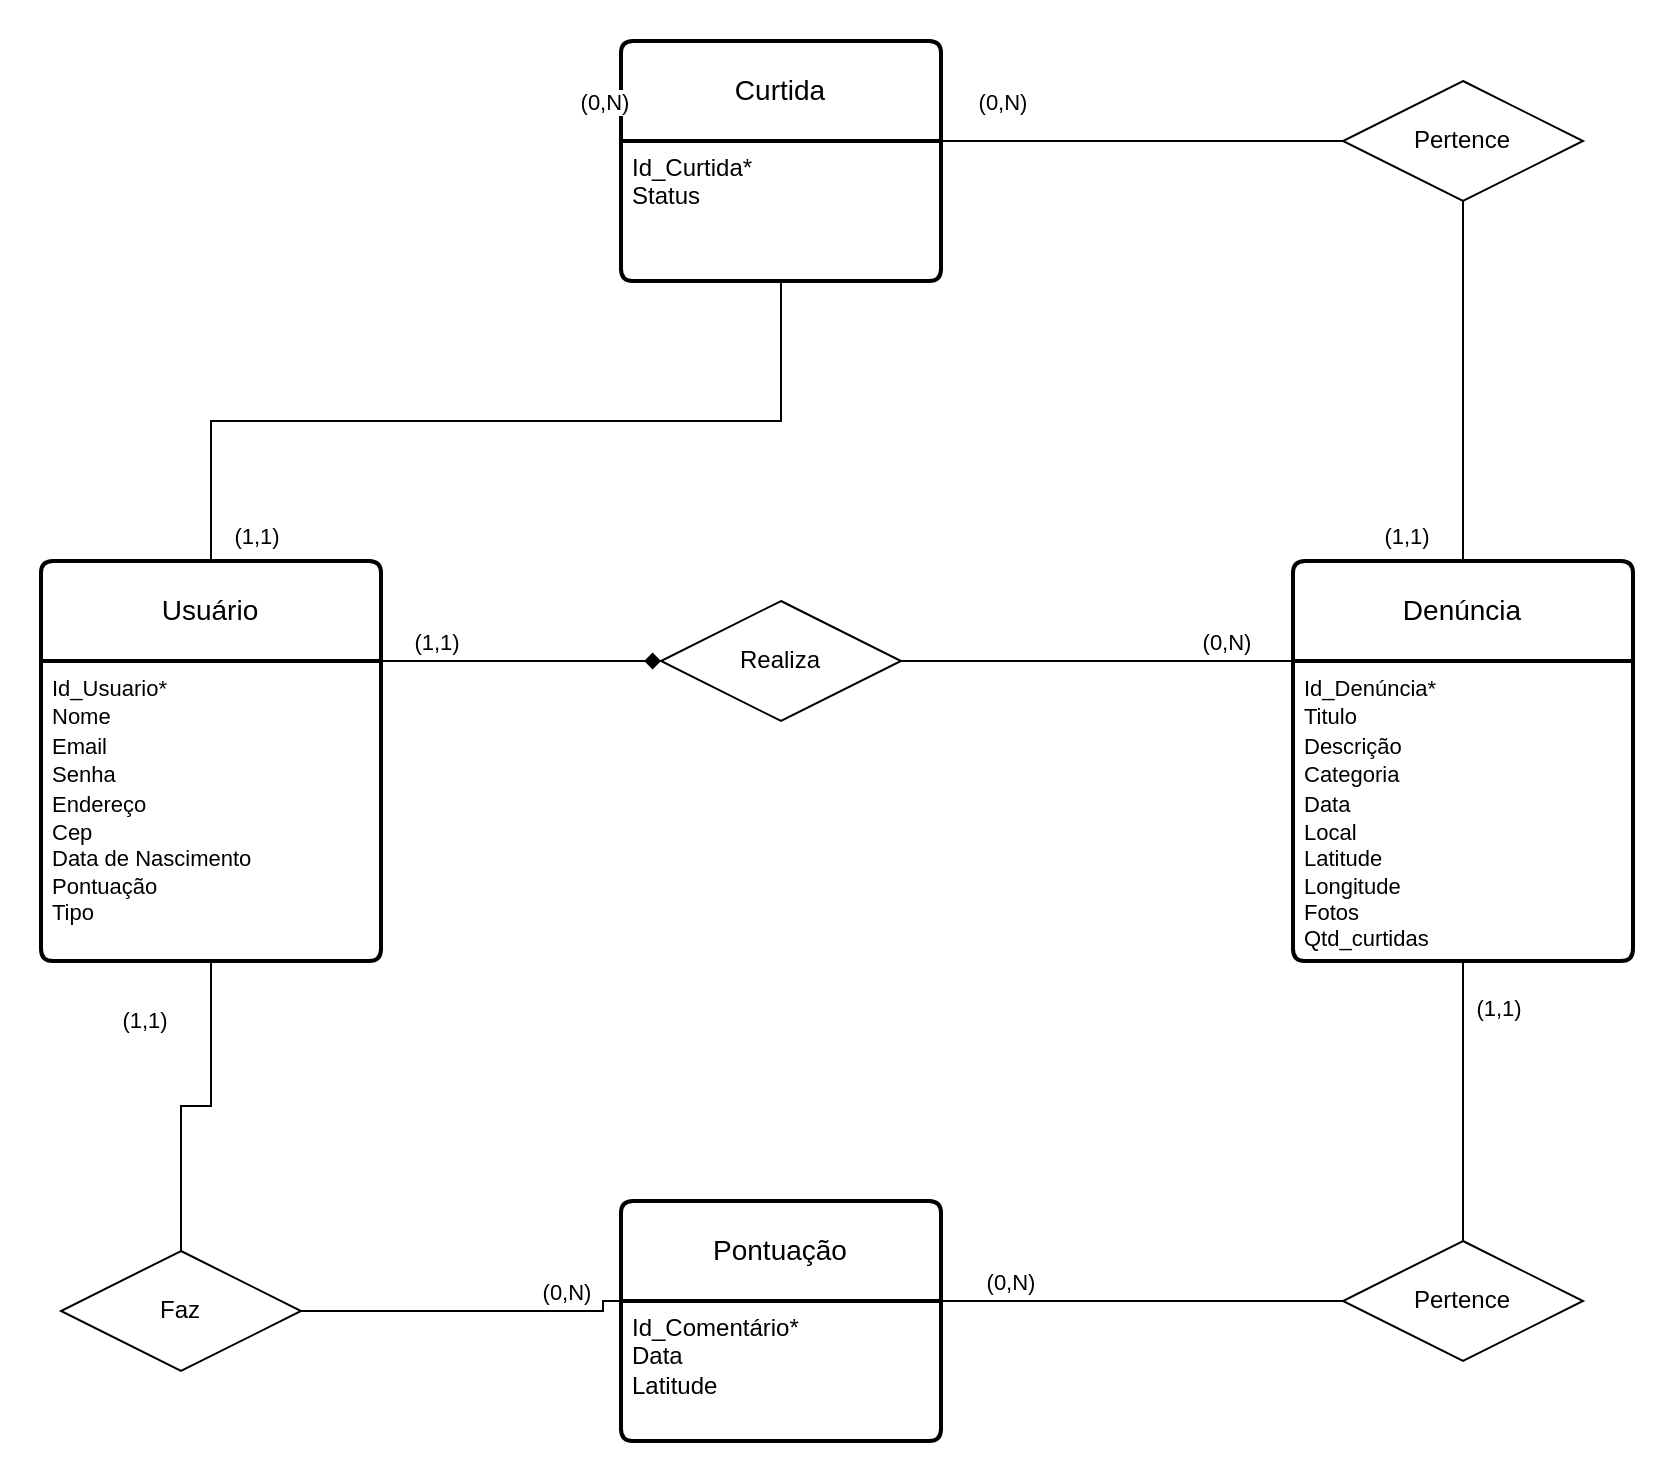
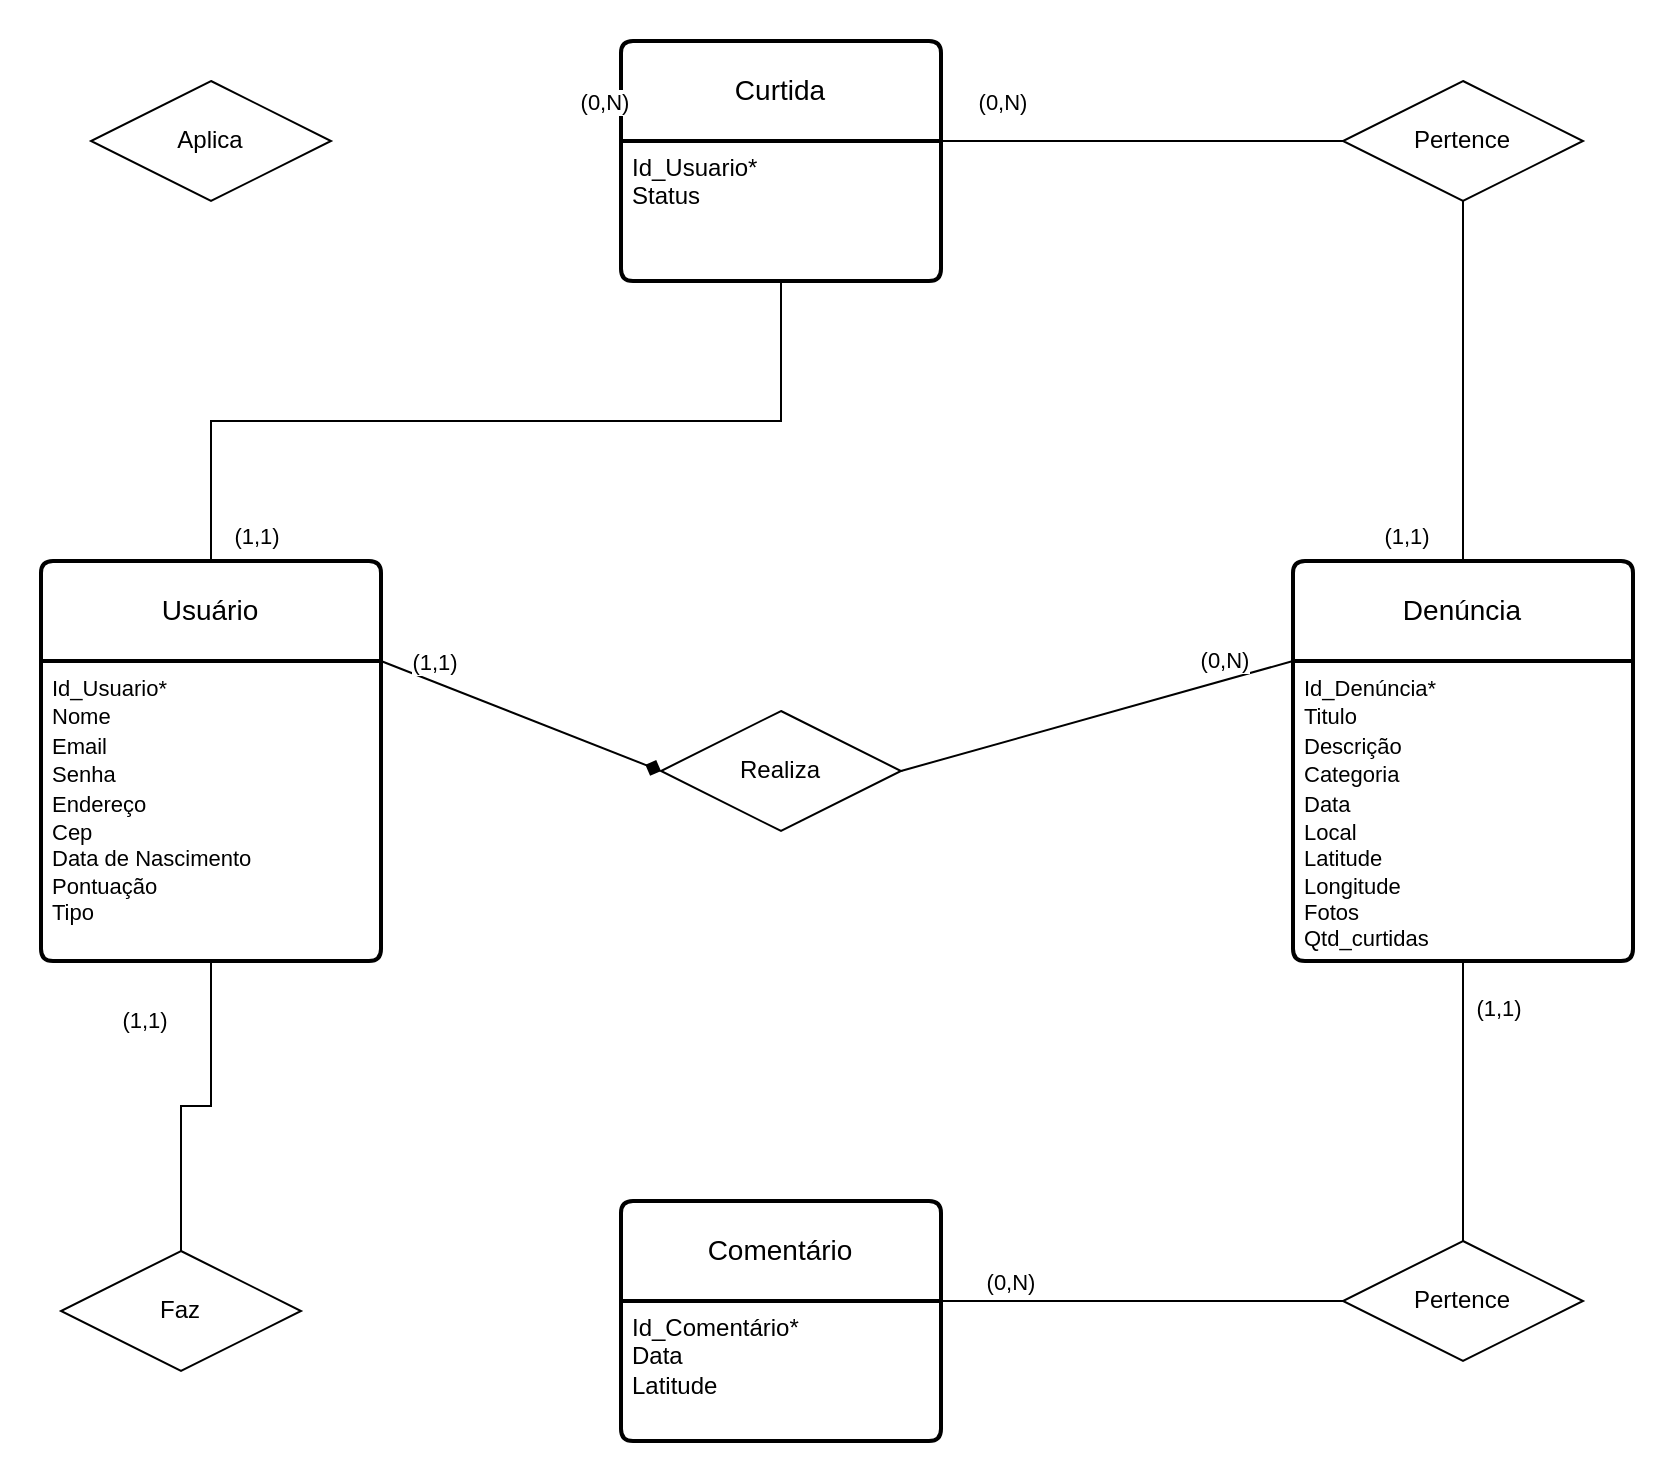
none -> (211, 141)
(704, 184) -> (704, 184)
(781, 661) -> (781, 771)
(781, 1251) -> (781, 1251)
(465, 1311) -> none
